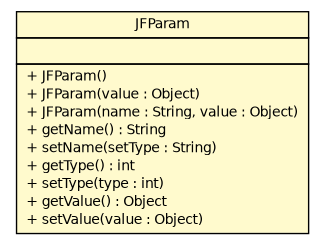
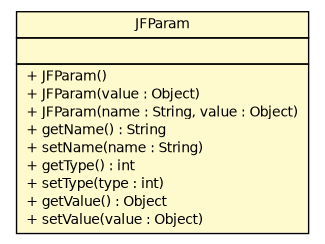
(122, 148) -> (115, 148)
